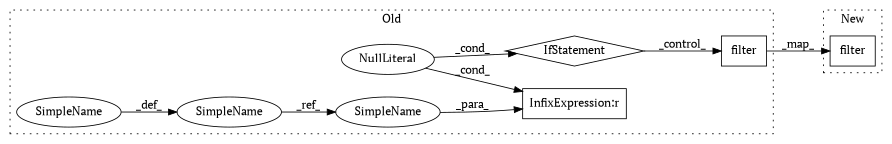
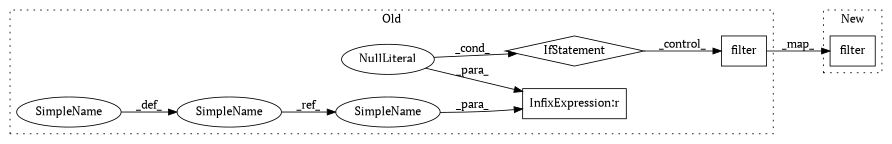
(473, 71) -> (473, 71)
